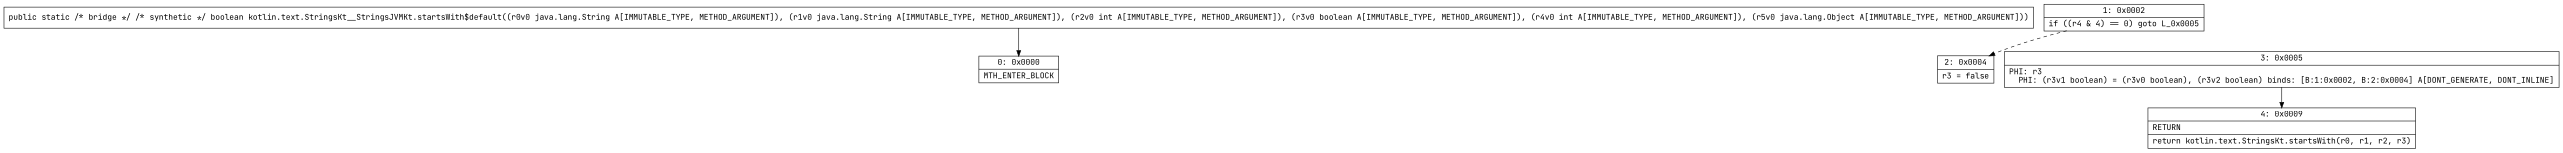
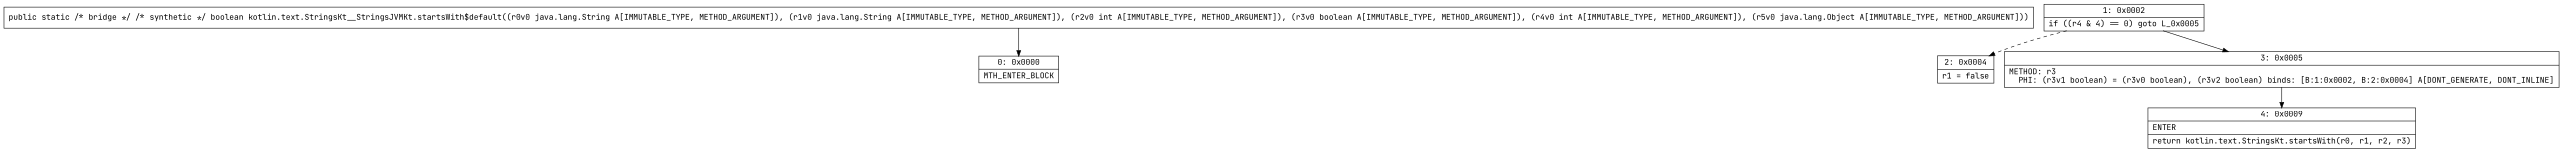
none -> (2193, 40)
(2028, 72) -> (2035, 72)
(1966, 76) -> (1966, 76)
(2167, 128) -> (2164, 128)
